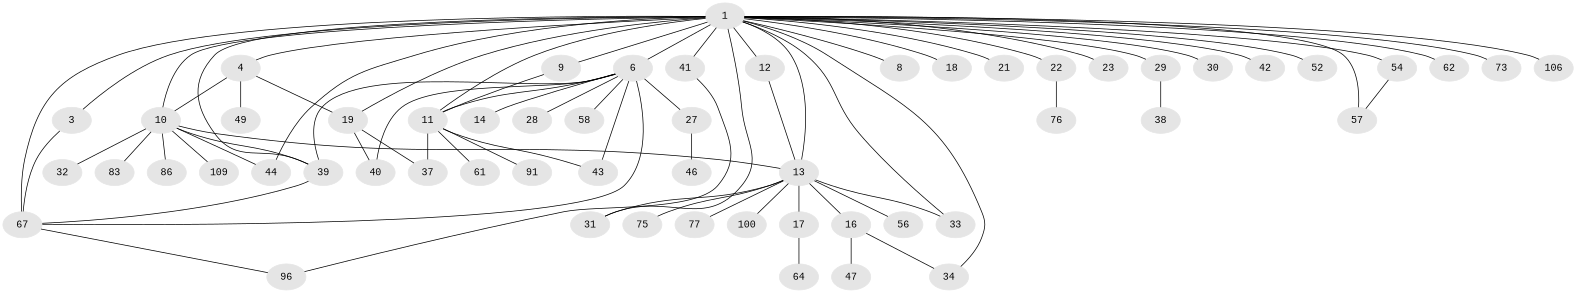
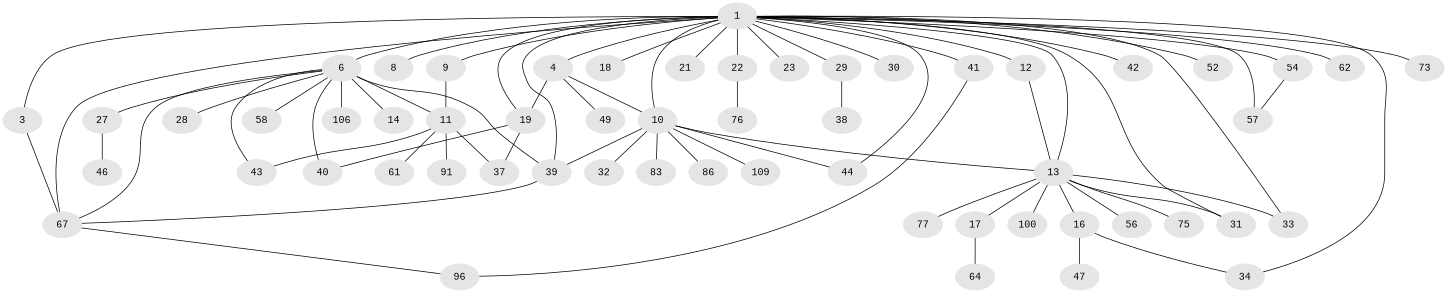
(1342, 32) -> (341, 94)
(566, 45) -> none
